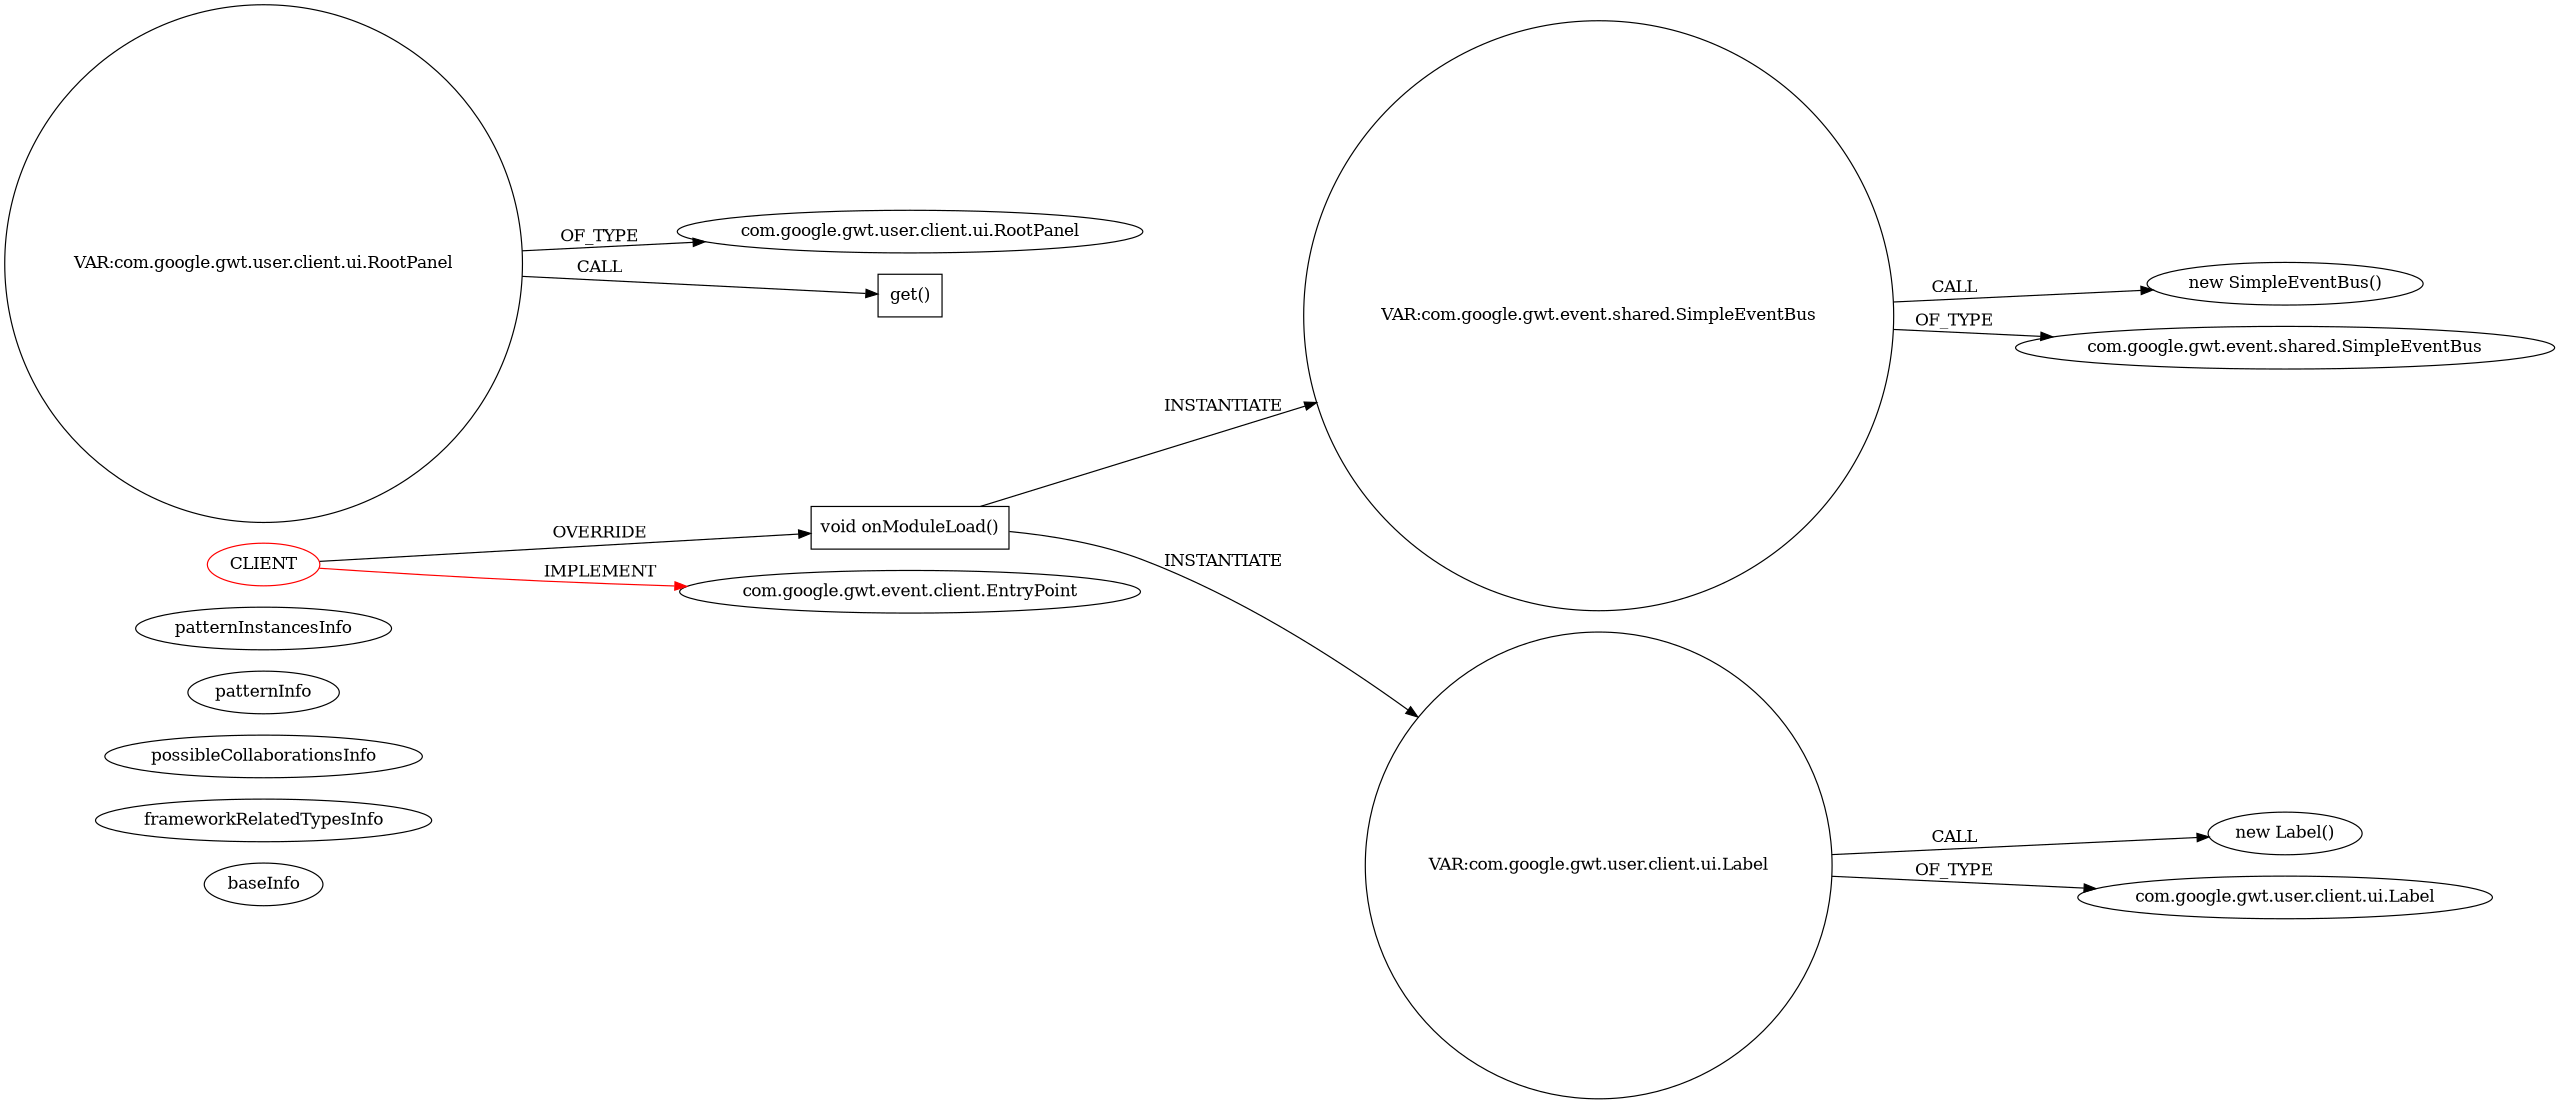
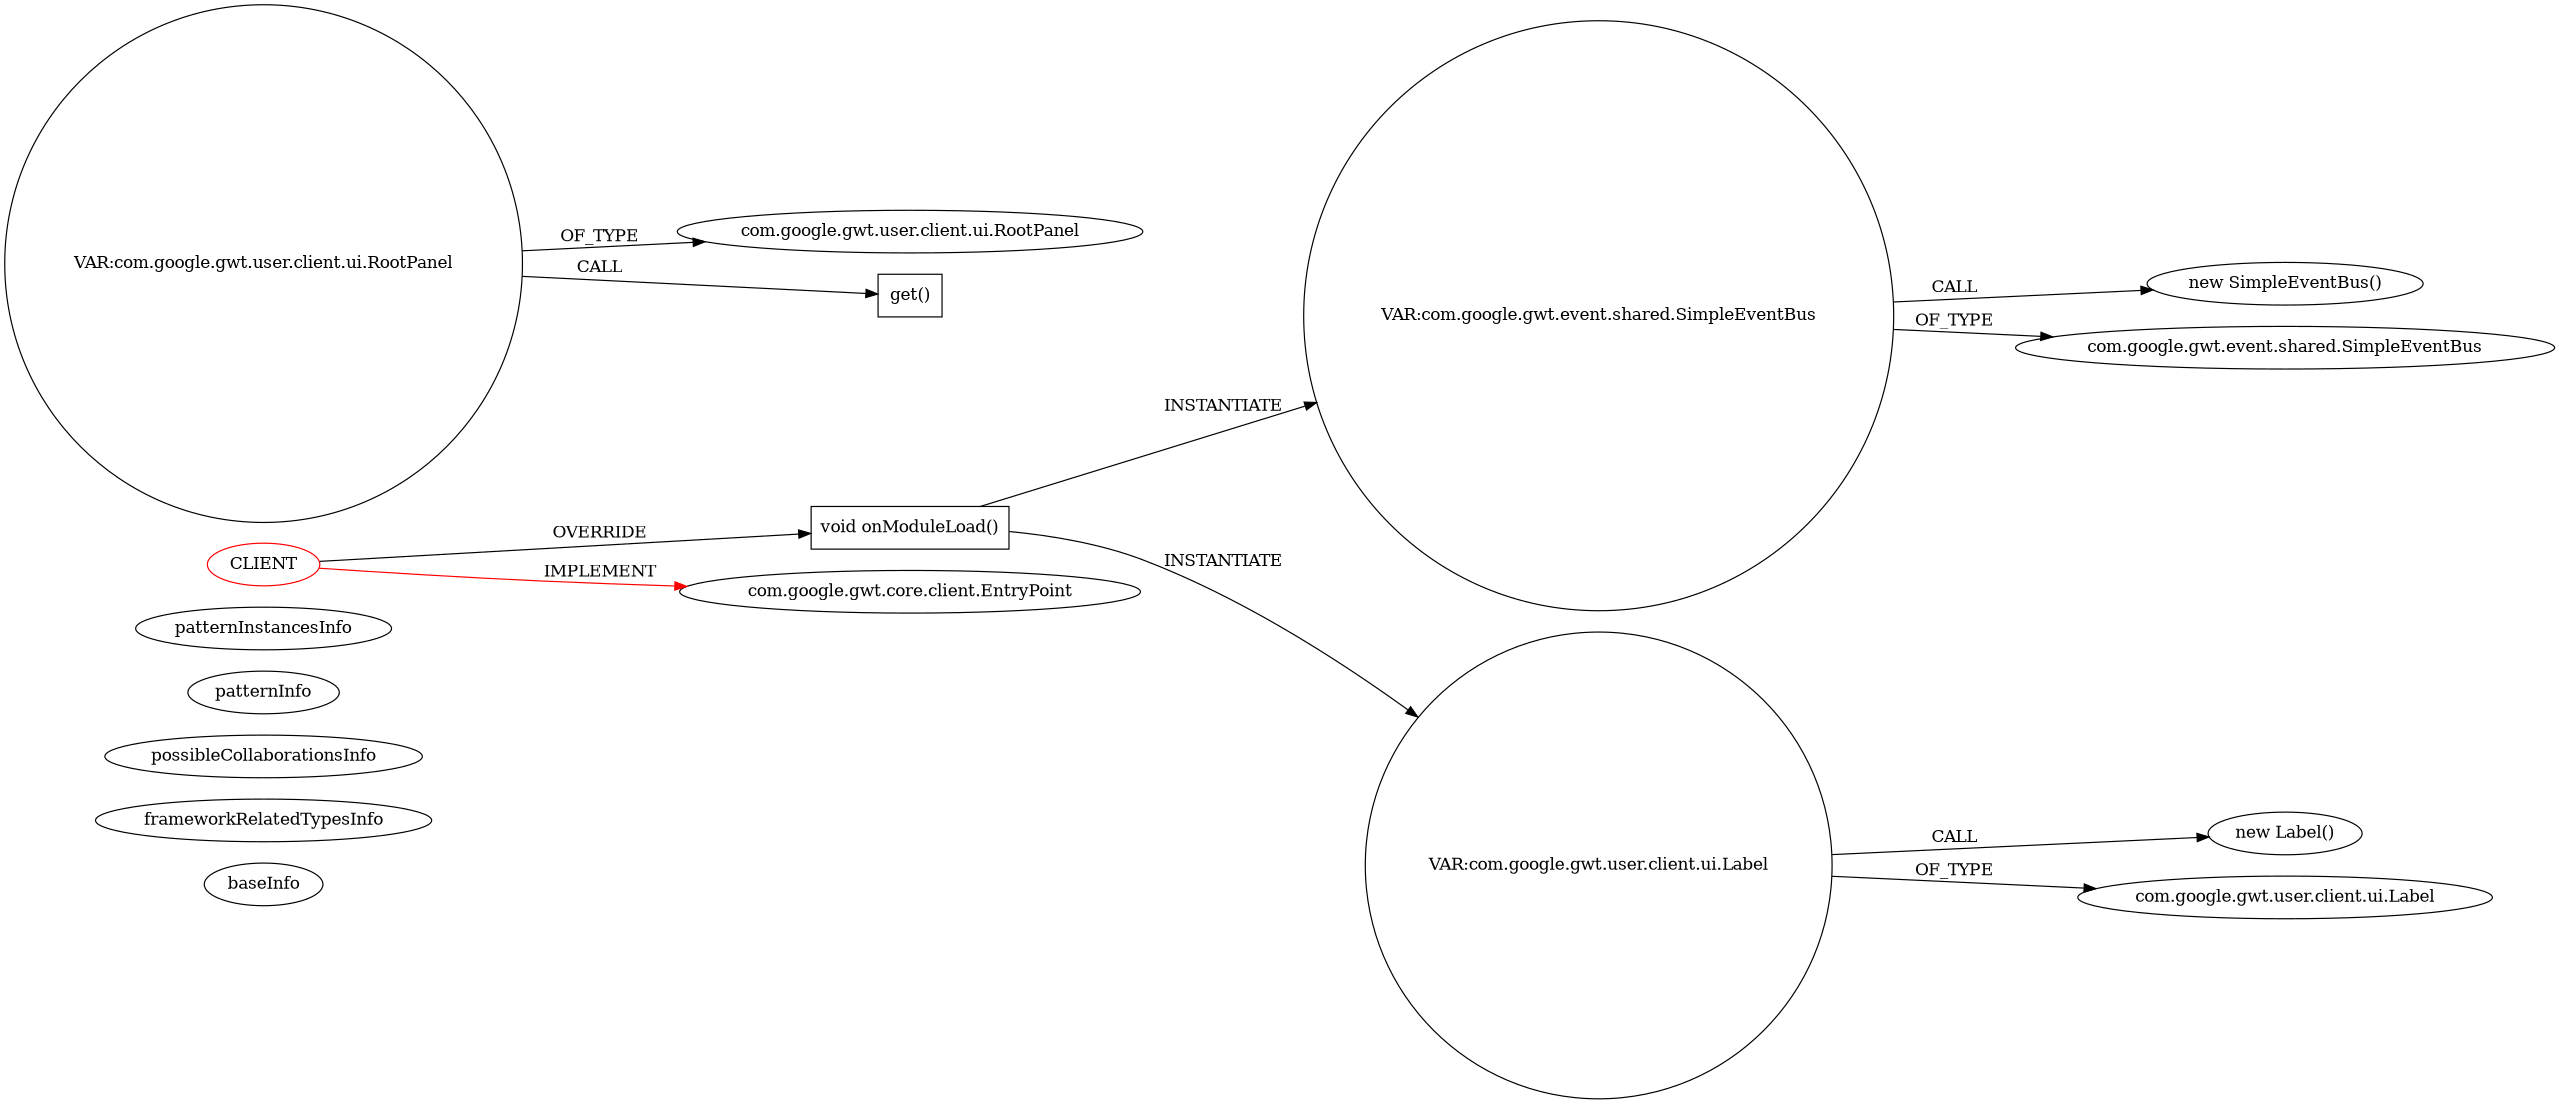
(910, 592) -> (910, 592)
